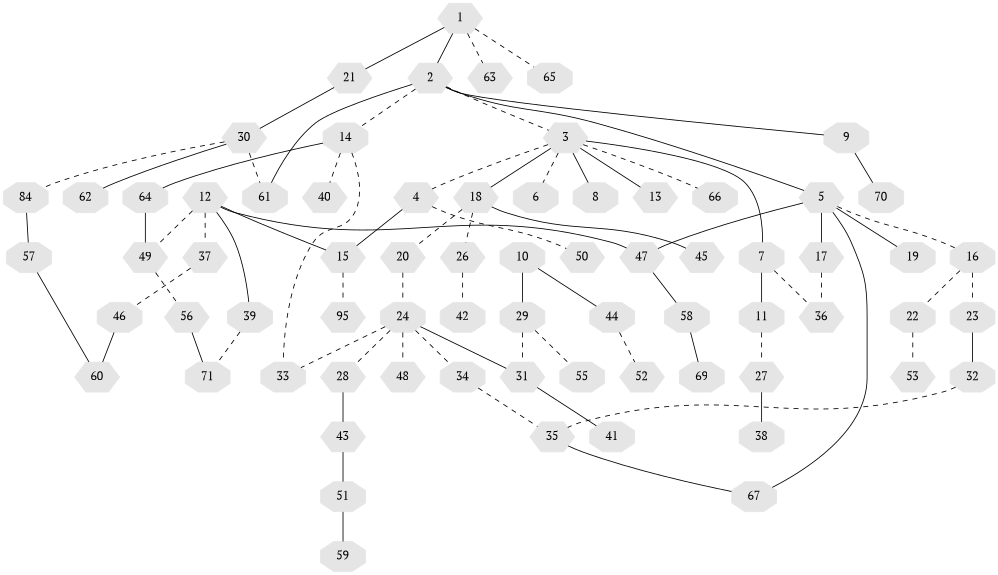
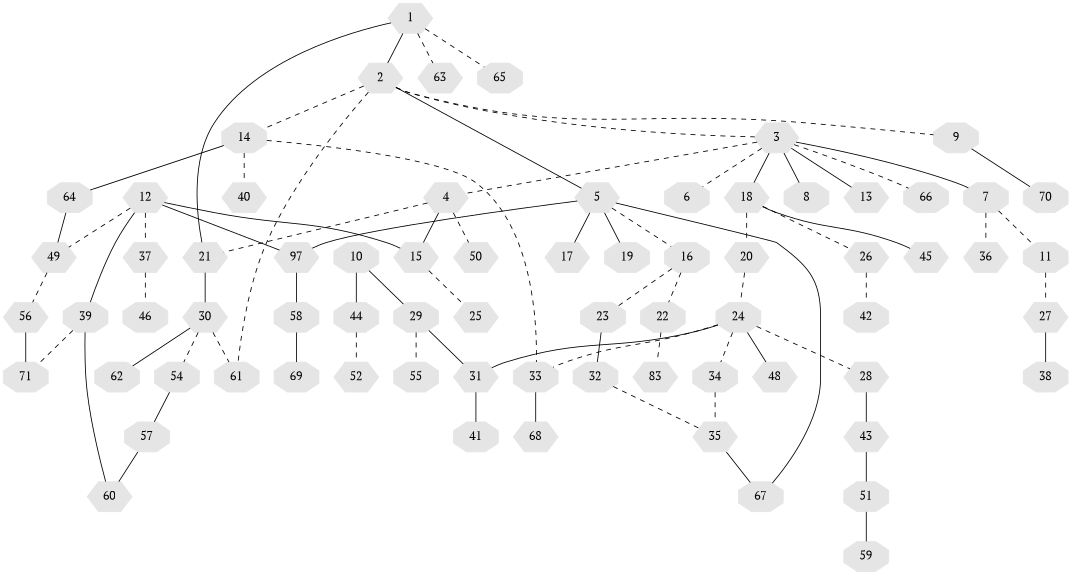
(328, 115) -> (280, 216)
(634, 116) -> (663, 119)
(26, 198) -> (177, 377)
none -> (341, 224)
(642, 257) -> (297, 257)
(762, 287) -> (1016, 228)
(821, 287) -> none
(343, 317) -> (476, 317)
(108, 347) -> (89, 408)
(403, 347) -> (757, 347)
(522, 347) -> (446, 347)
(913, 377) -> (655, 377)
none -> (536, 437)
